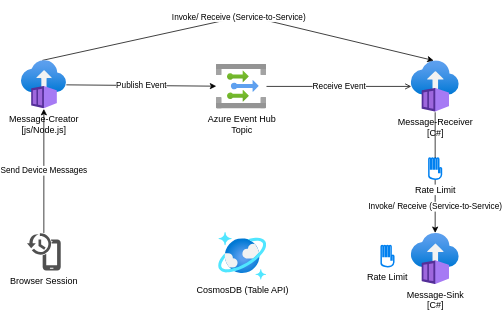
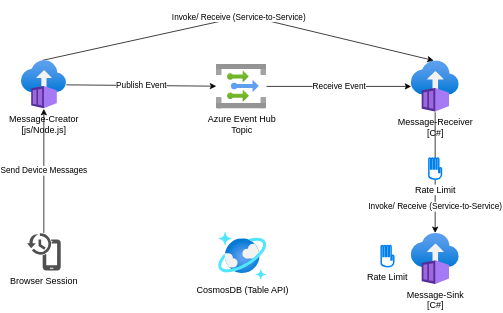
(406, 86) -> (405, 86)
